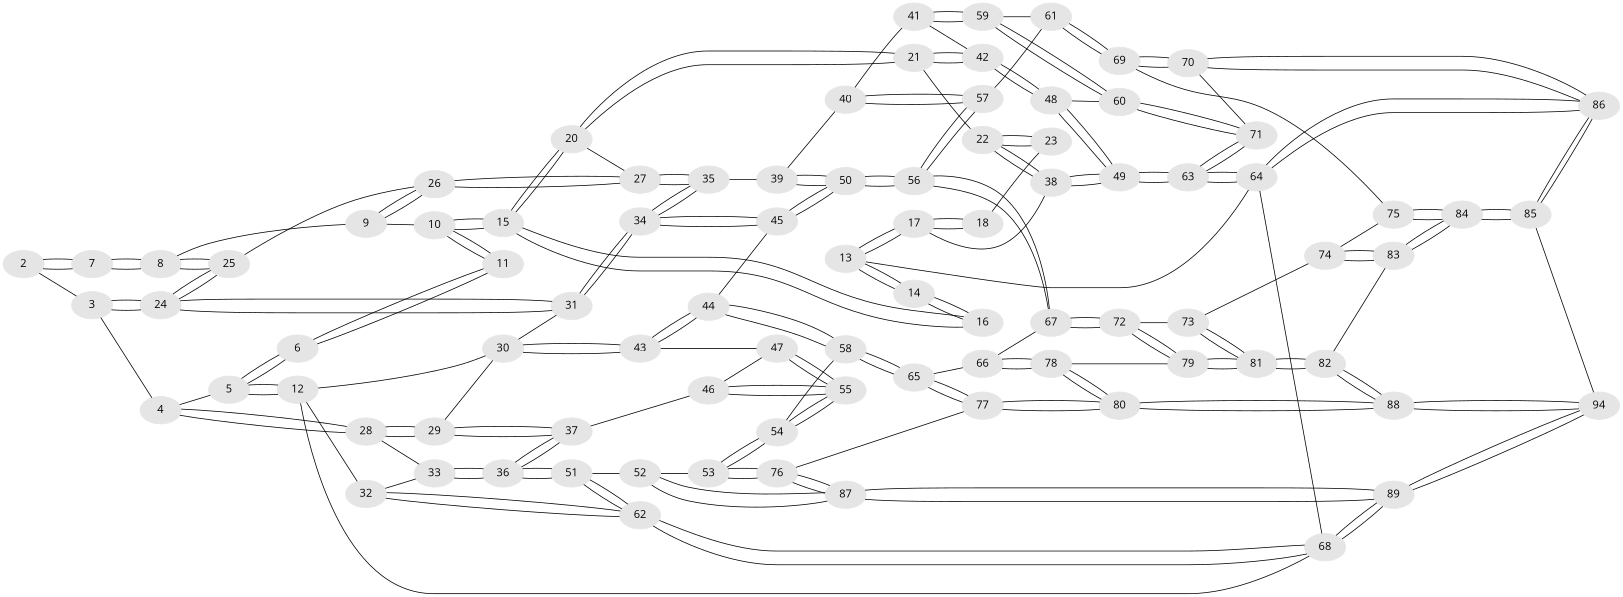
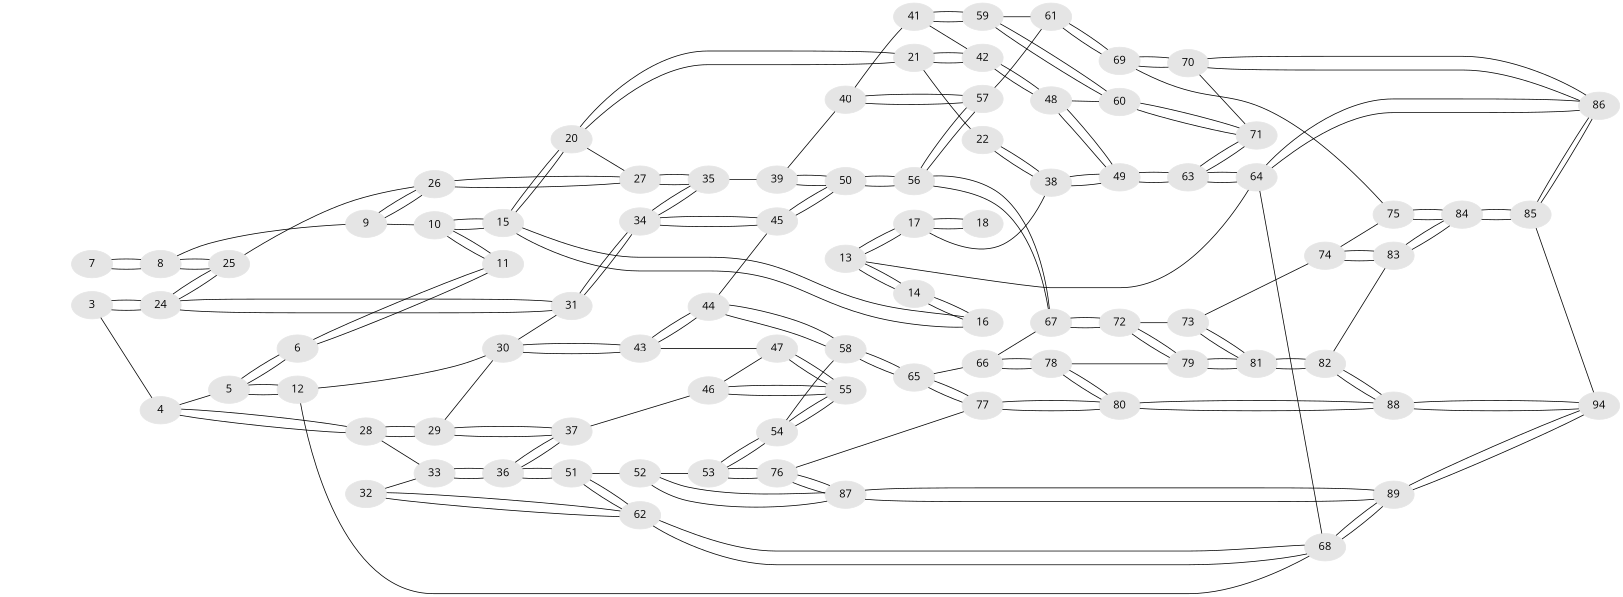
(1051, 142) -> none
(24, 264) -> none
(332, 442) -> none
